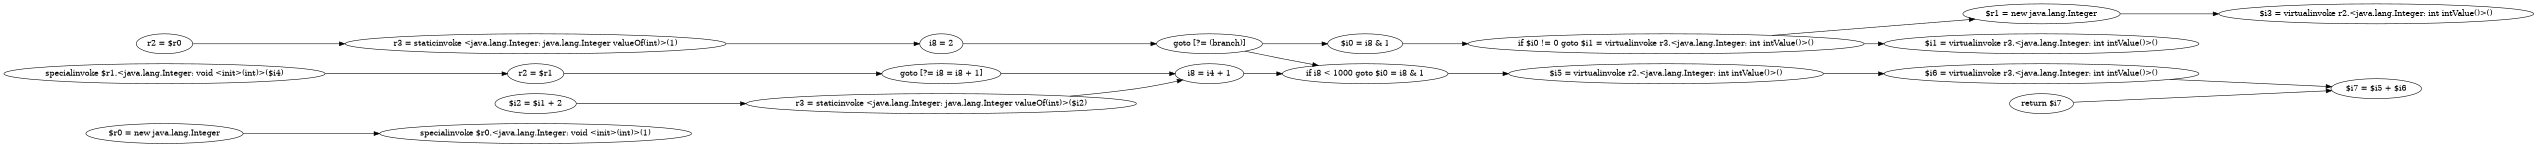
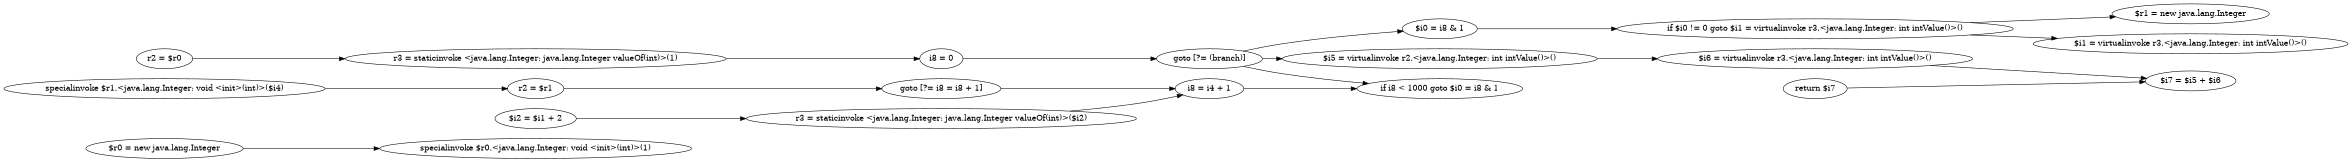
(2376, 14) -> none
(941, 44) -> (941, 59)
(1475, 74) -> (1270, 59)
